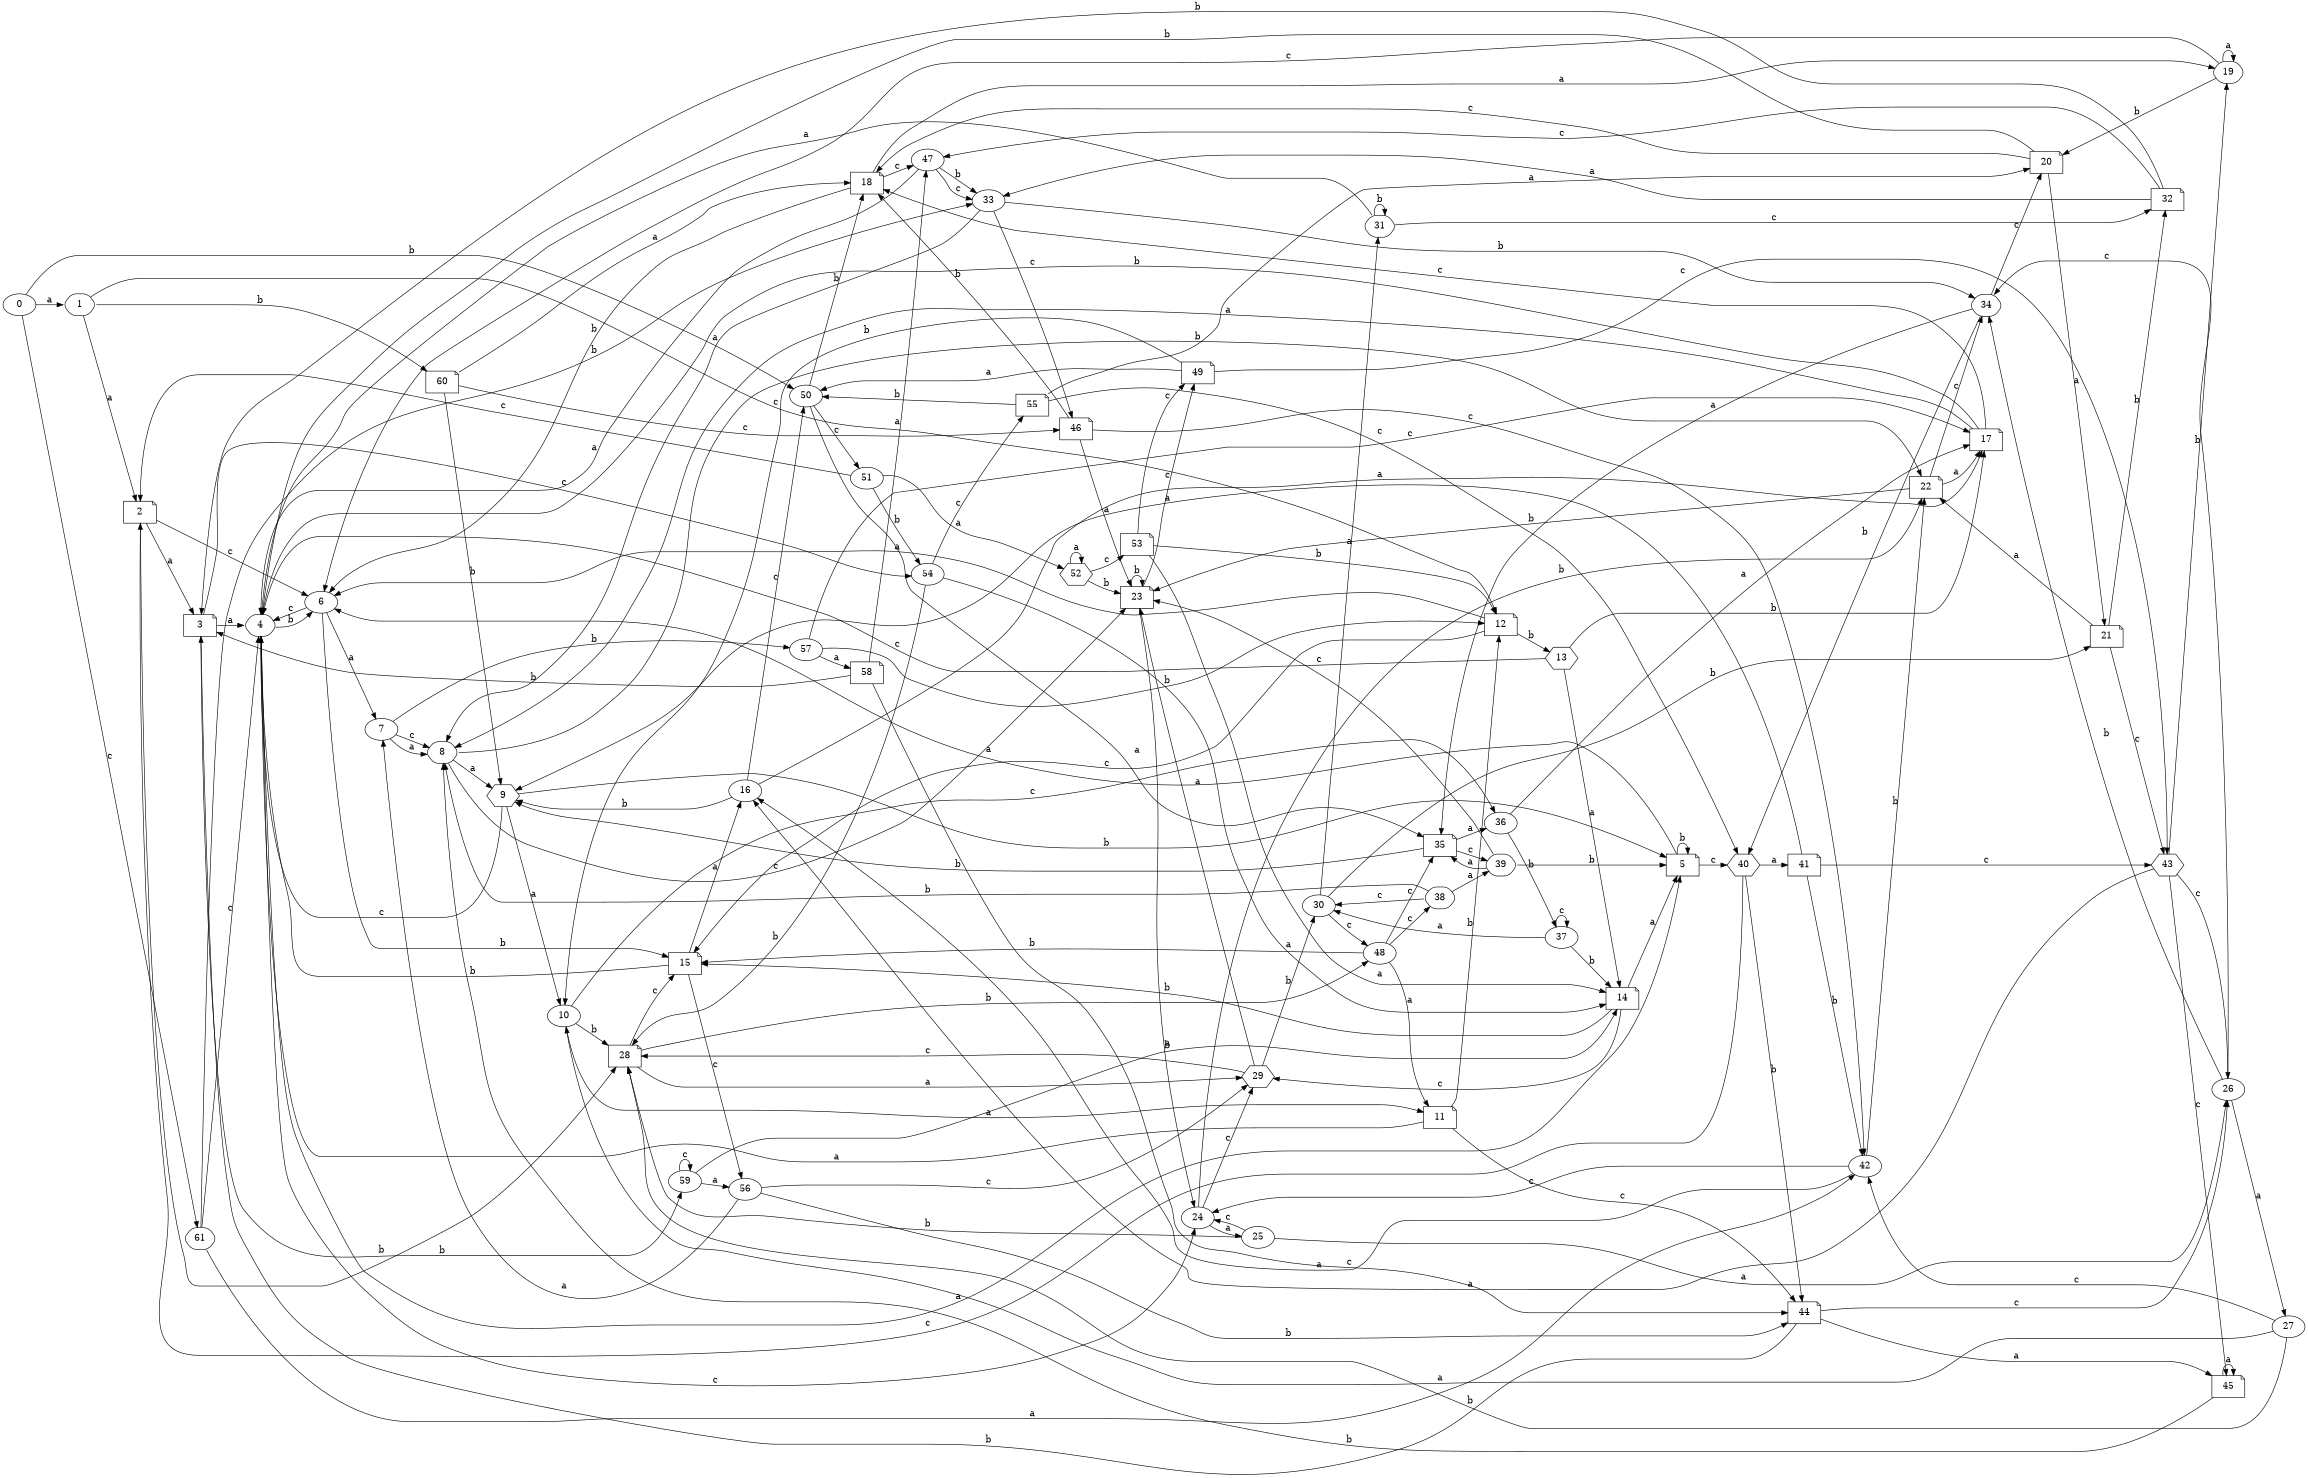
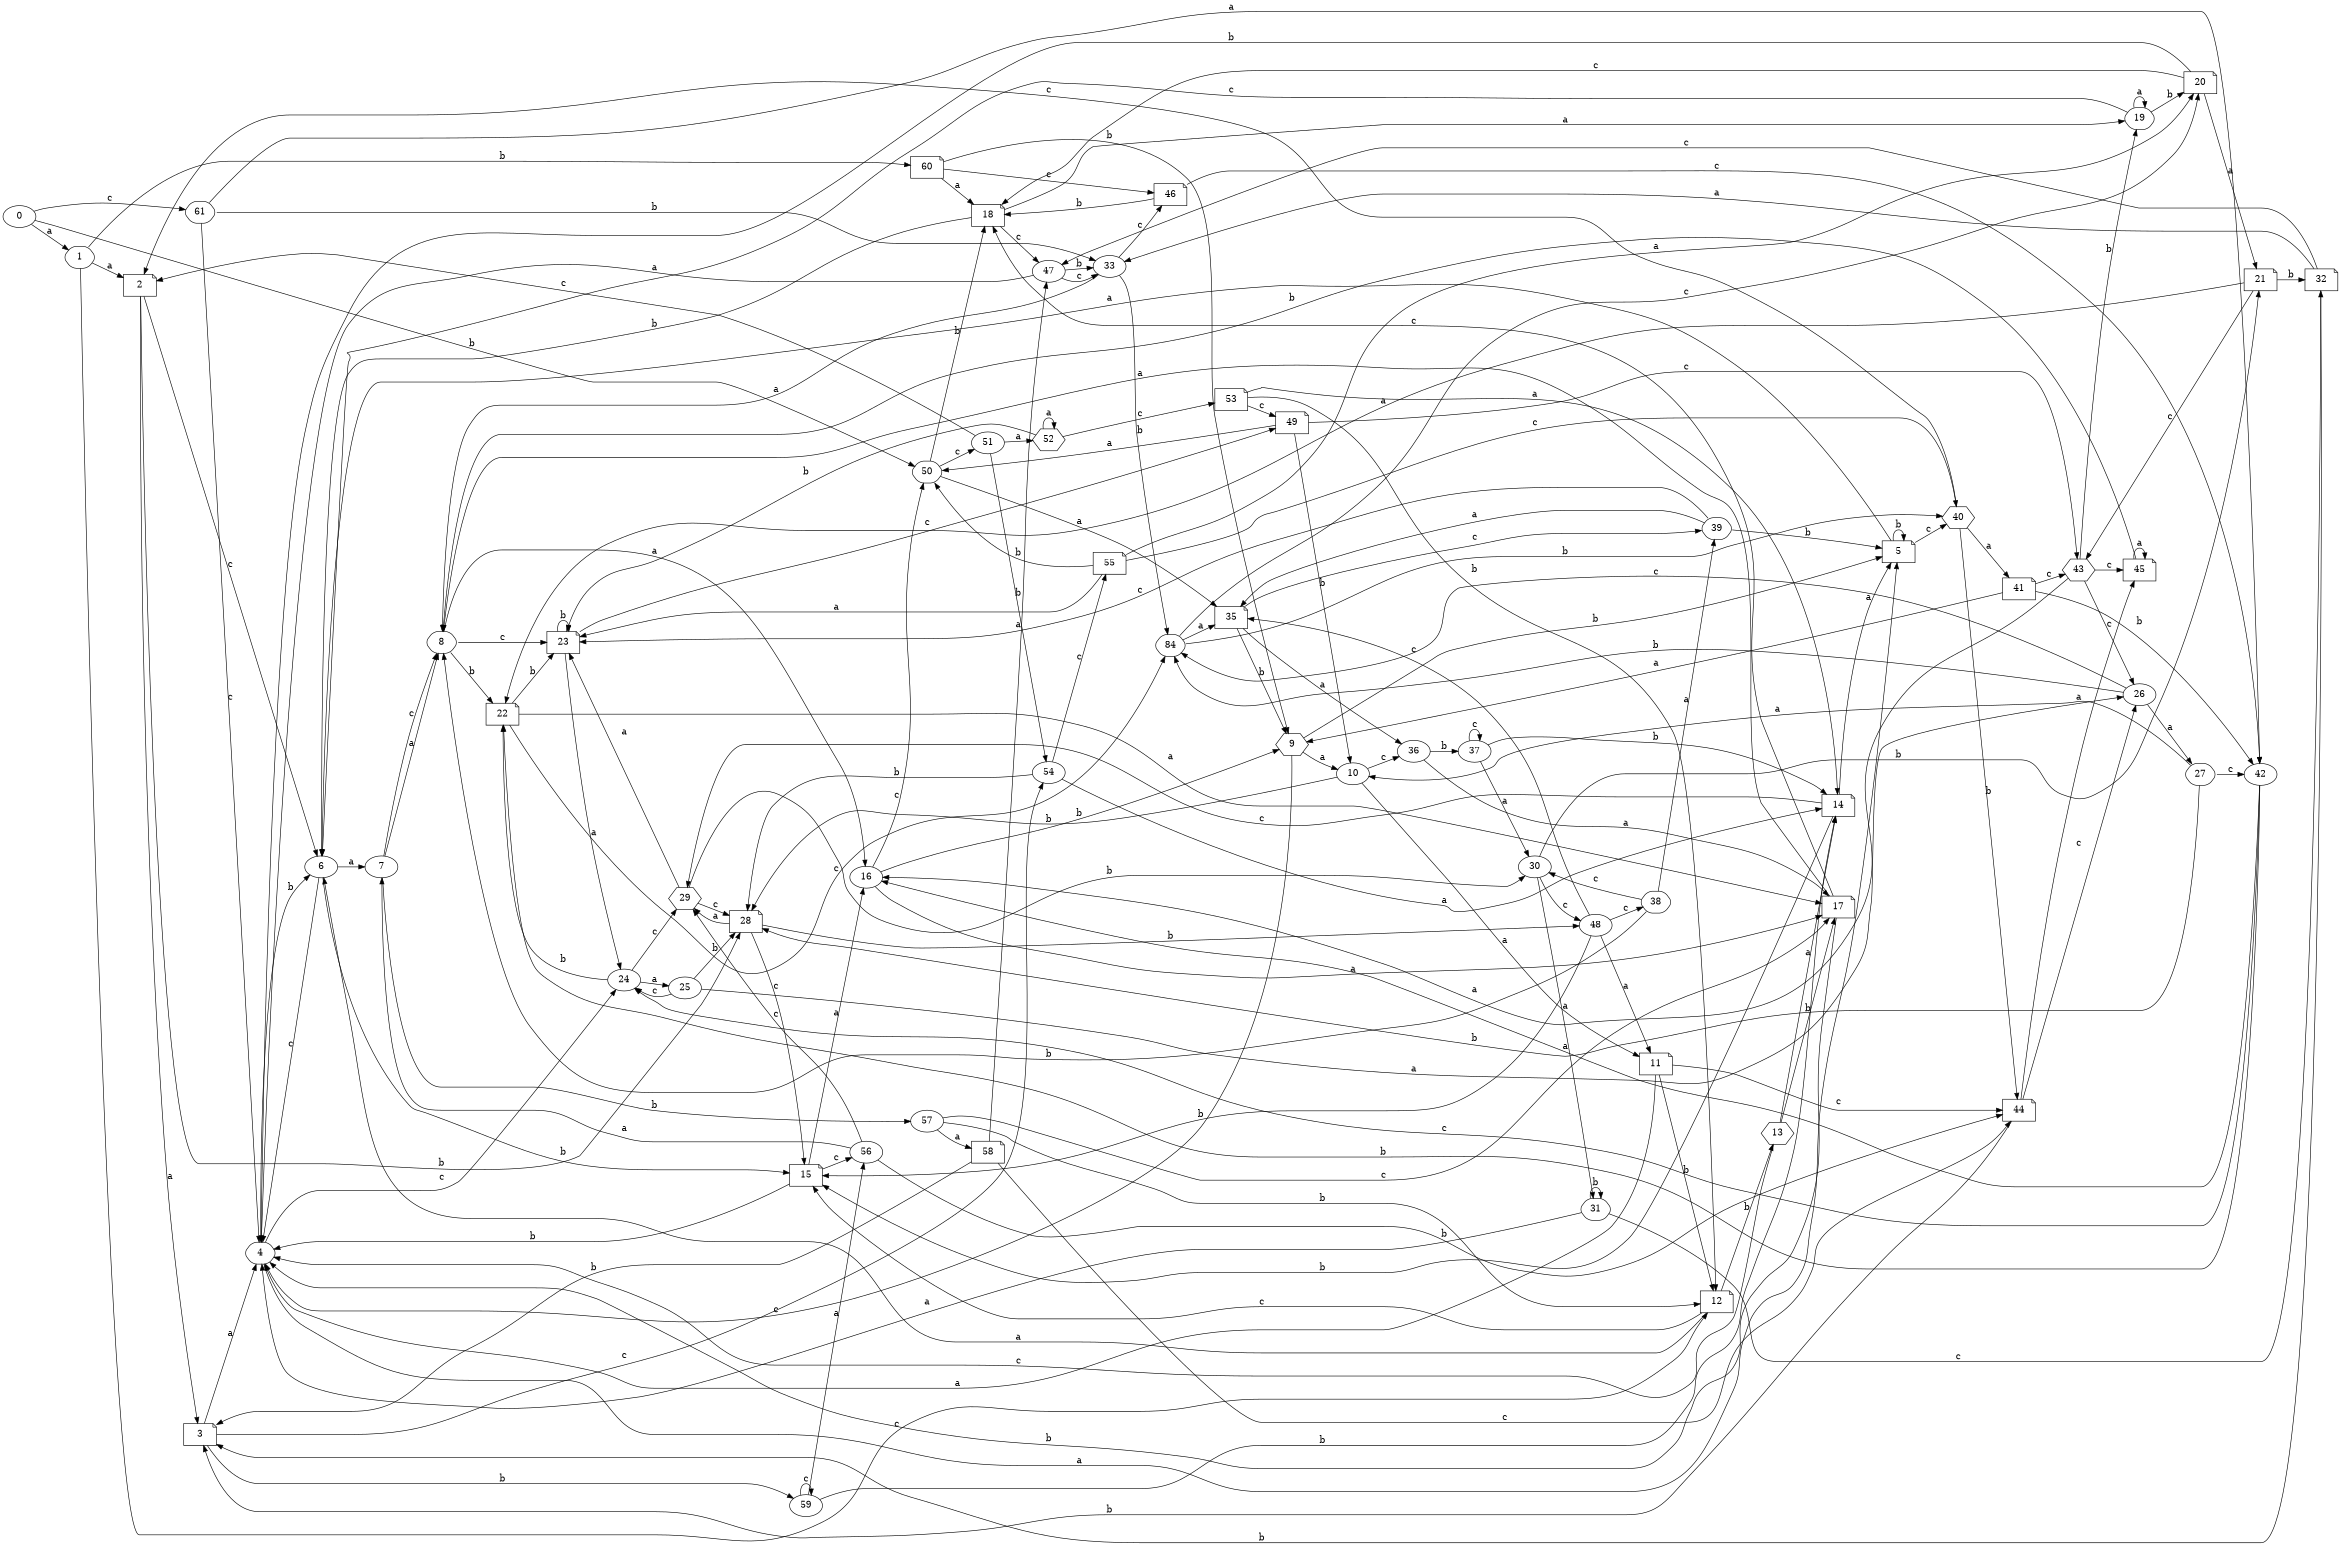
(1986, 305) -> (1170, 645)
(806, 396) -> (927, 472)
(1100, 504) -> (850, 612)
(470, 772) -> (698, 574)
(2289, 1327) -> (2200, 774)
